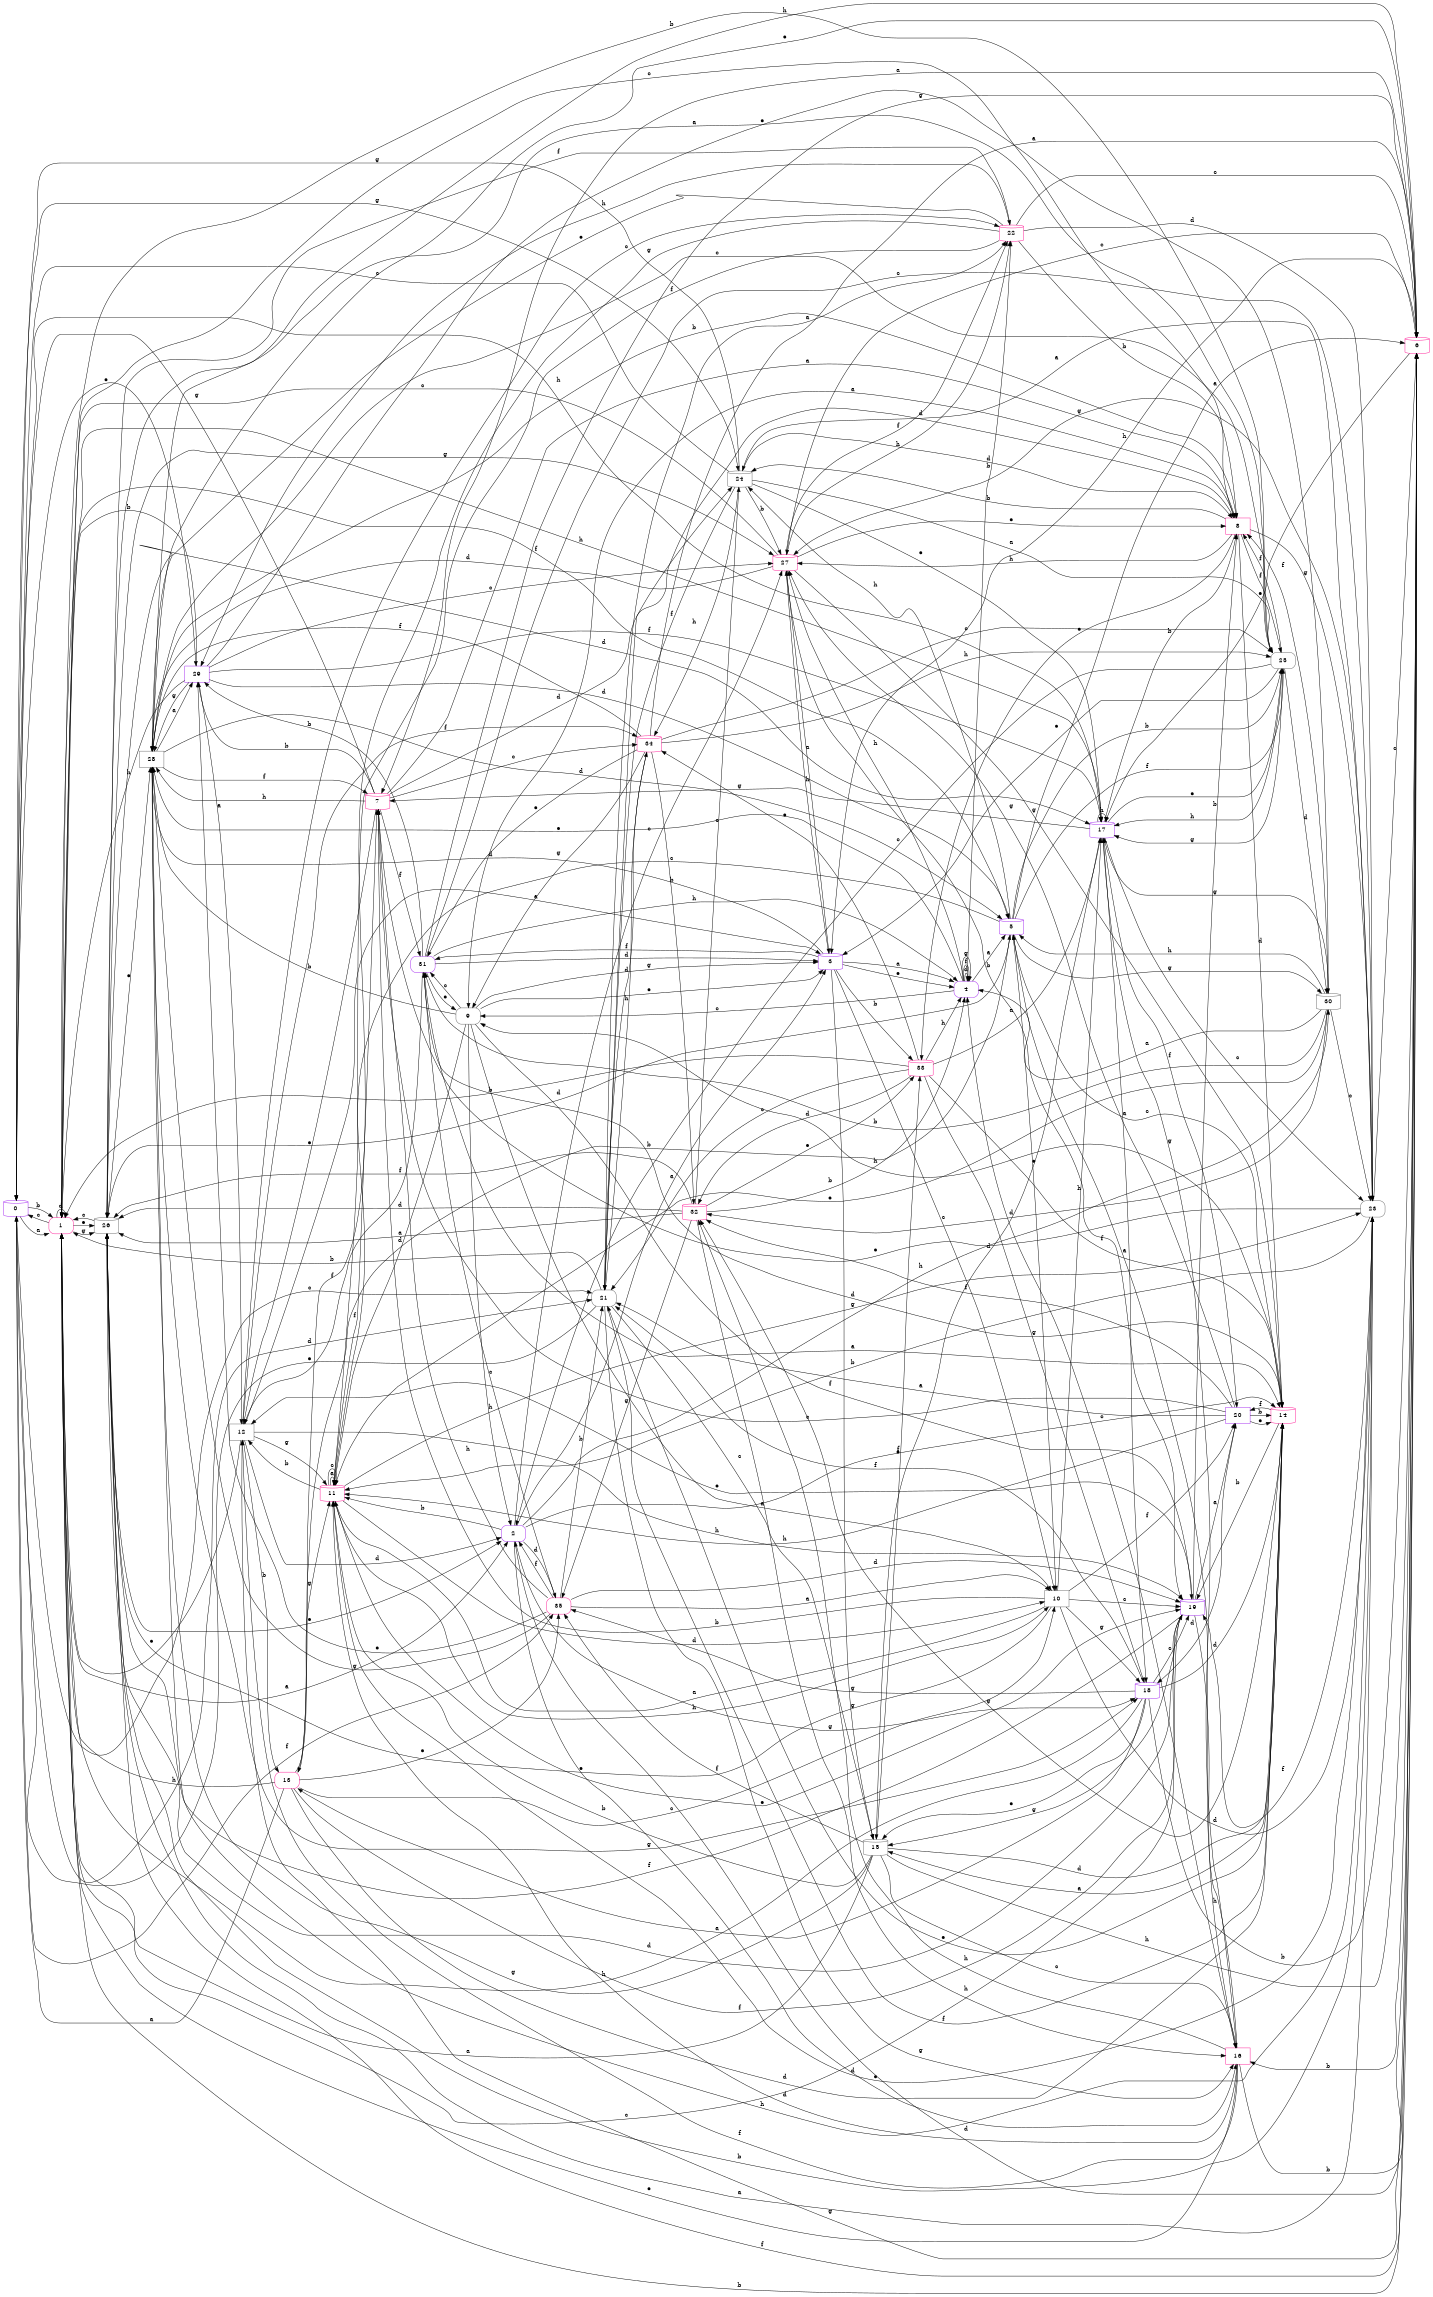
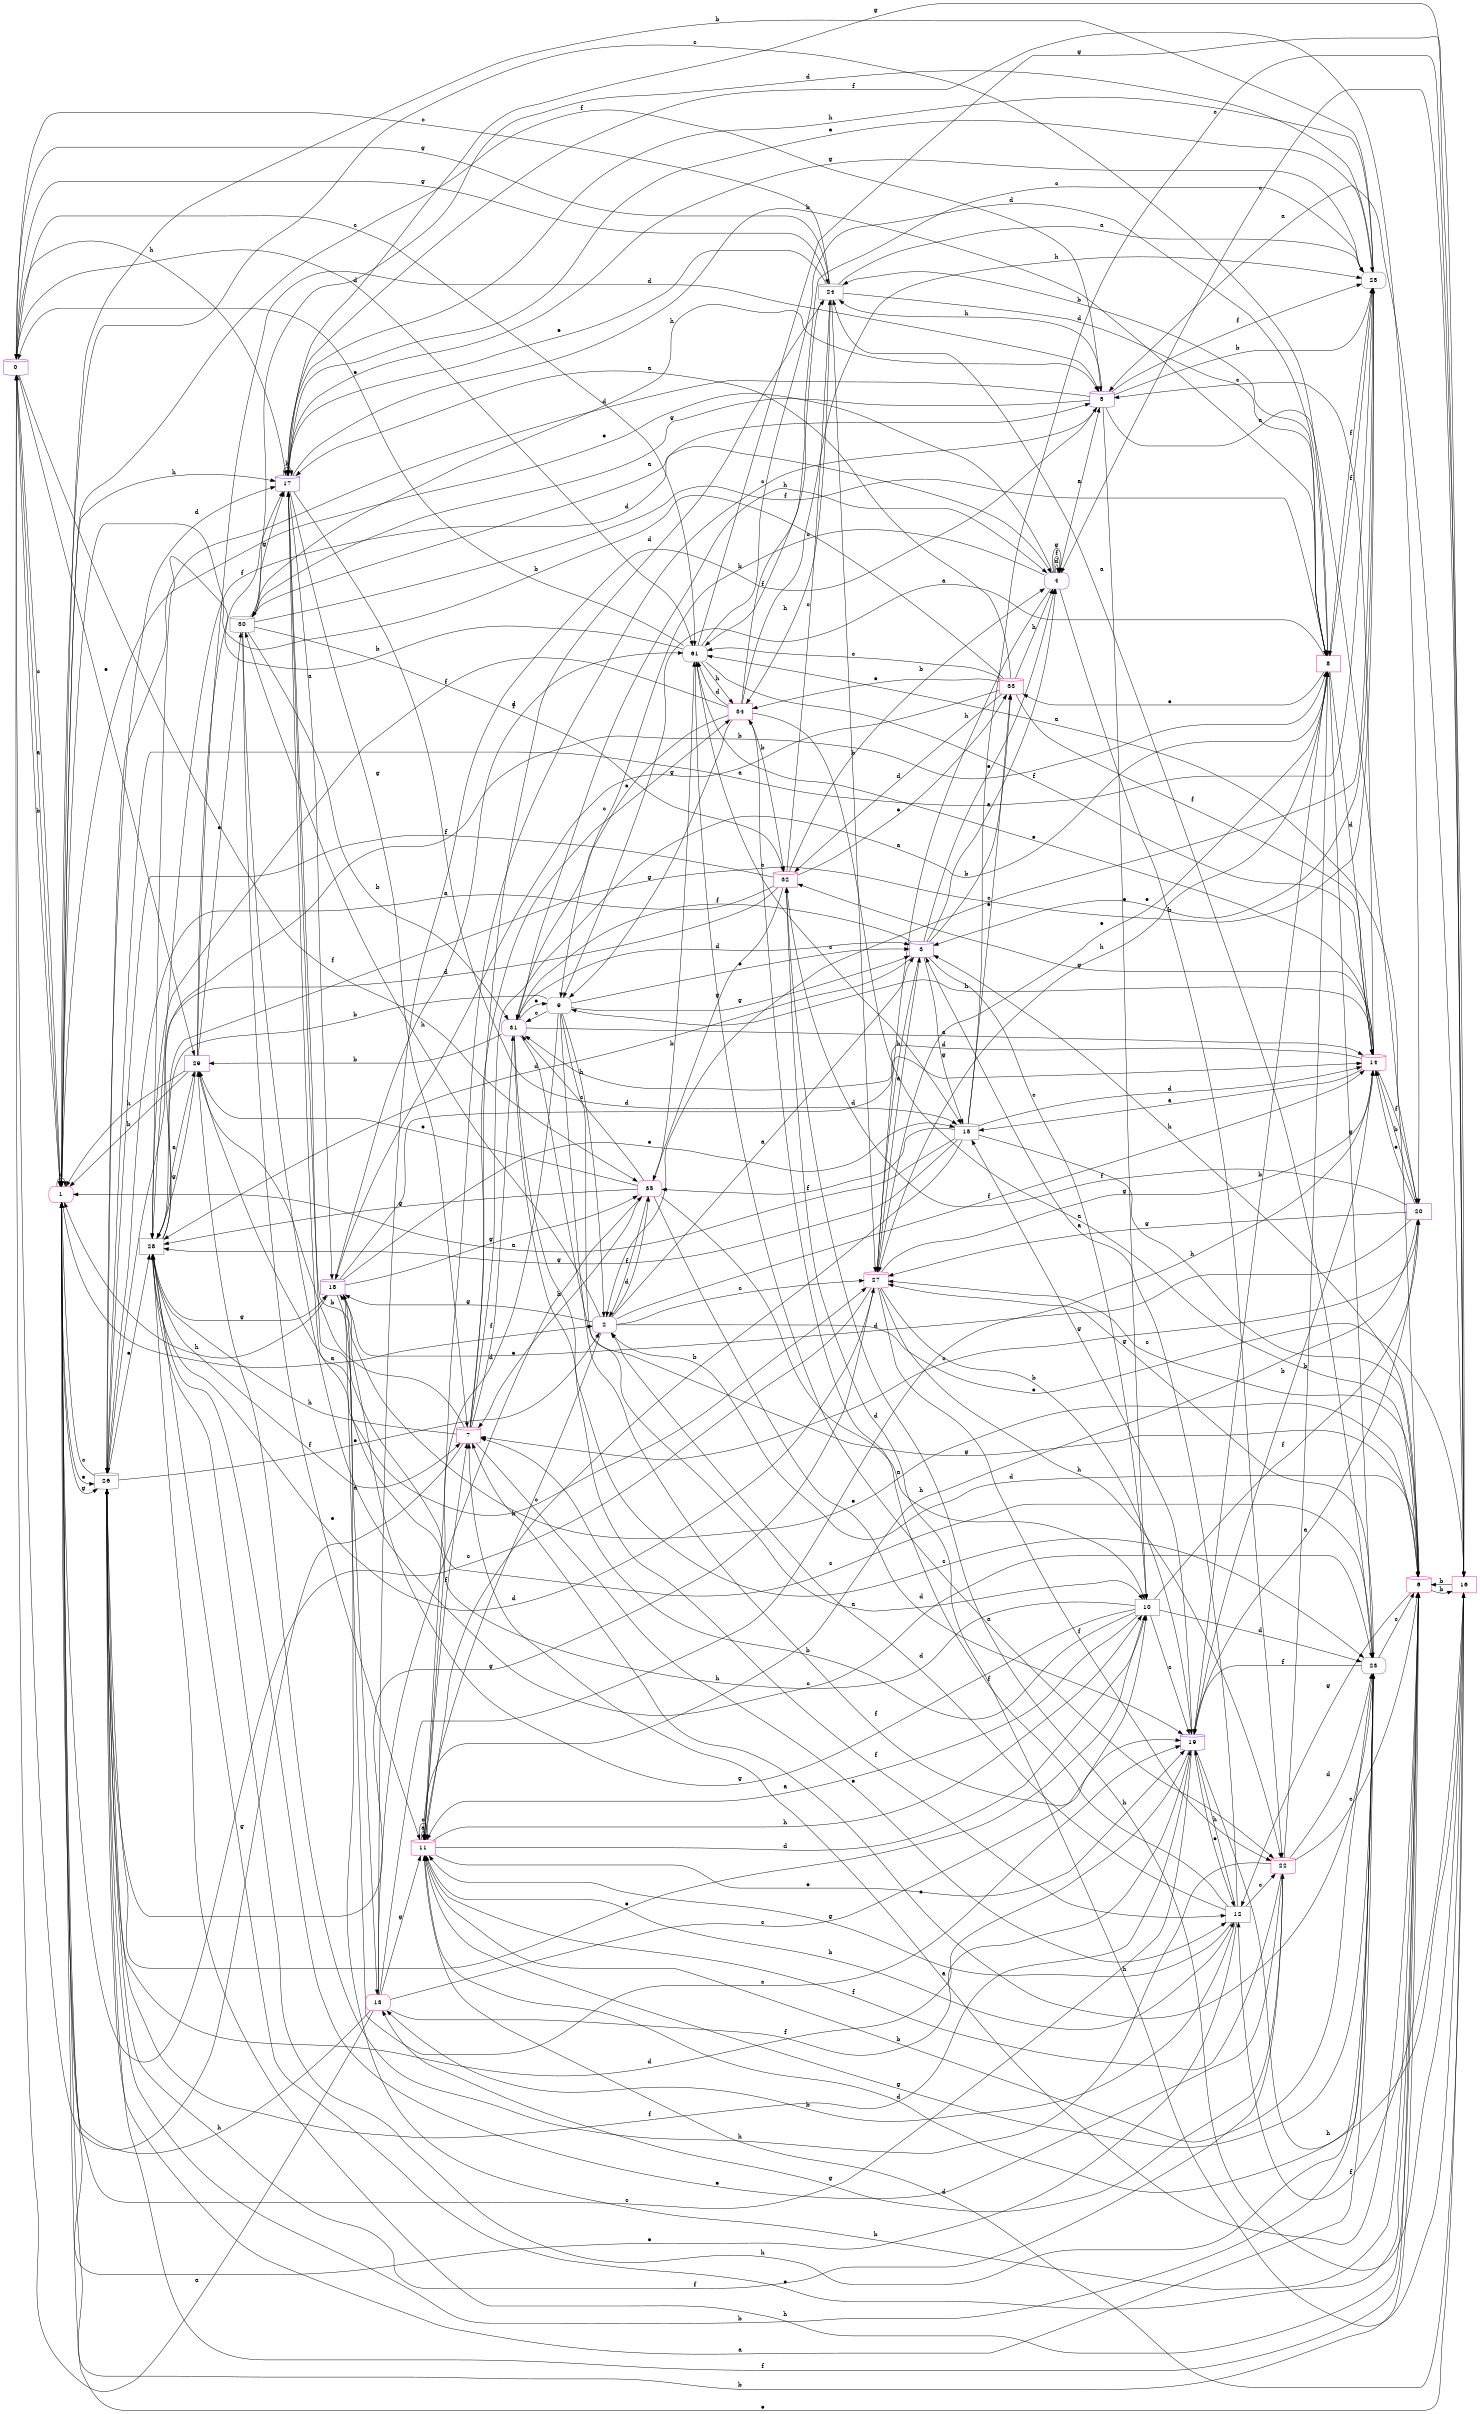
(649, 744) -> (740, 712)
(234, 1050) -> none
(604, 1298) -> (695, 654)
